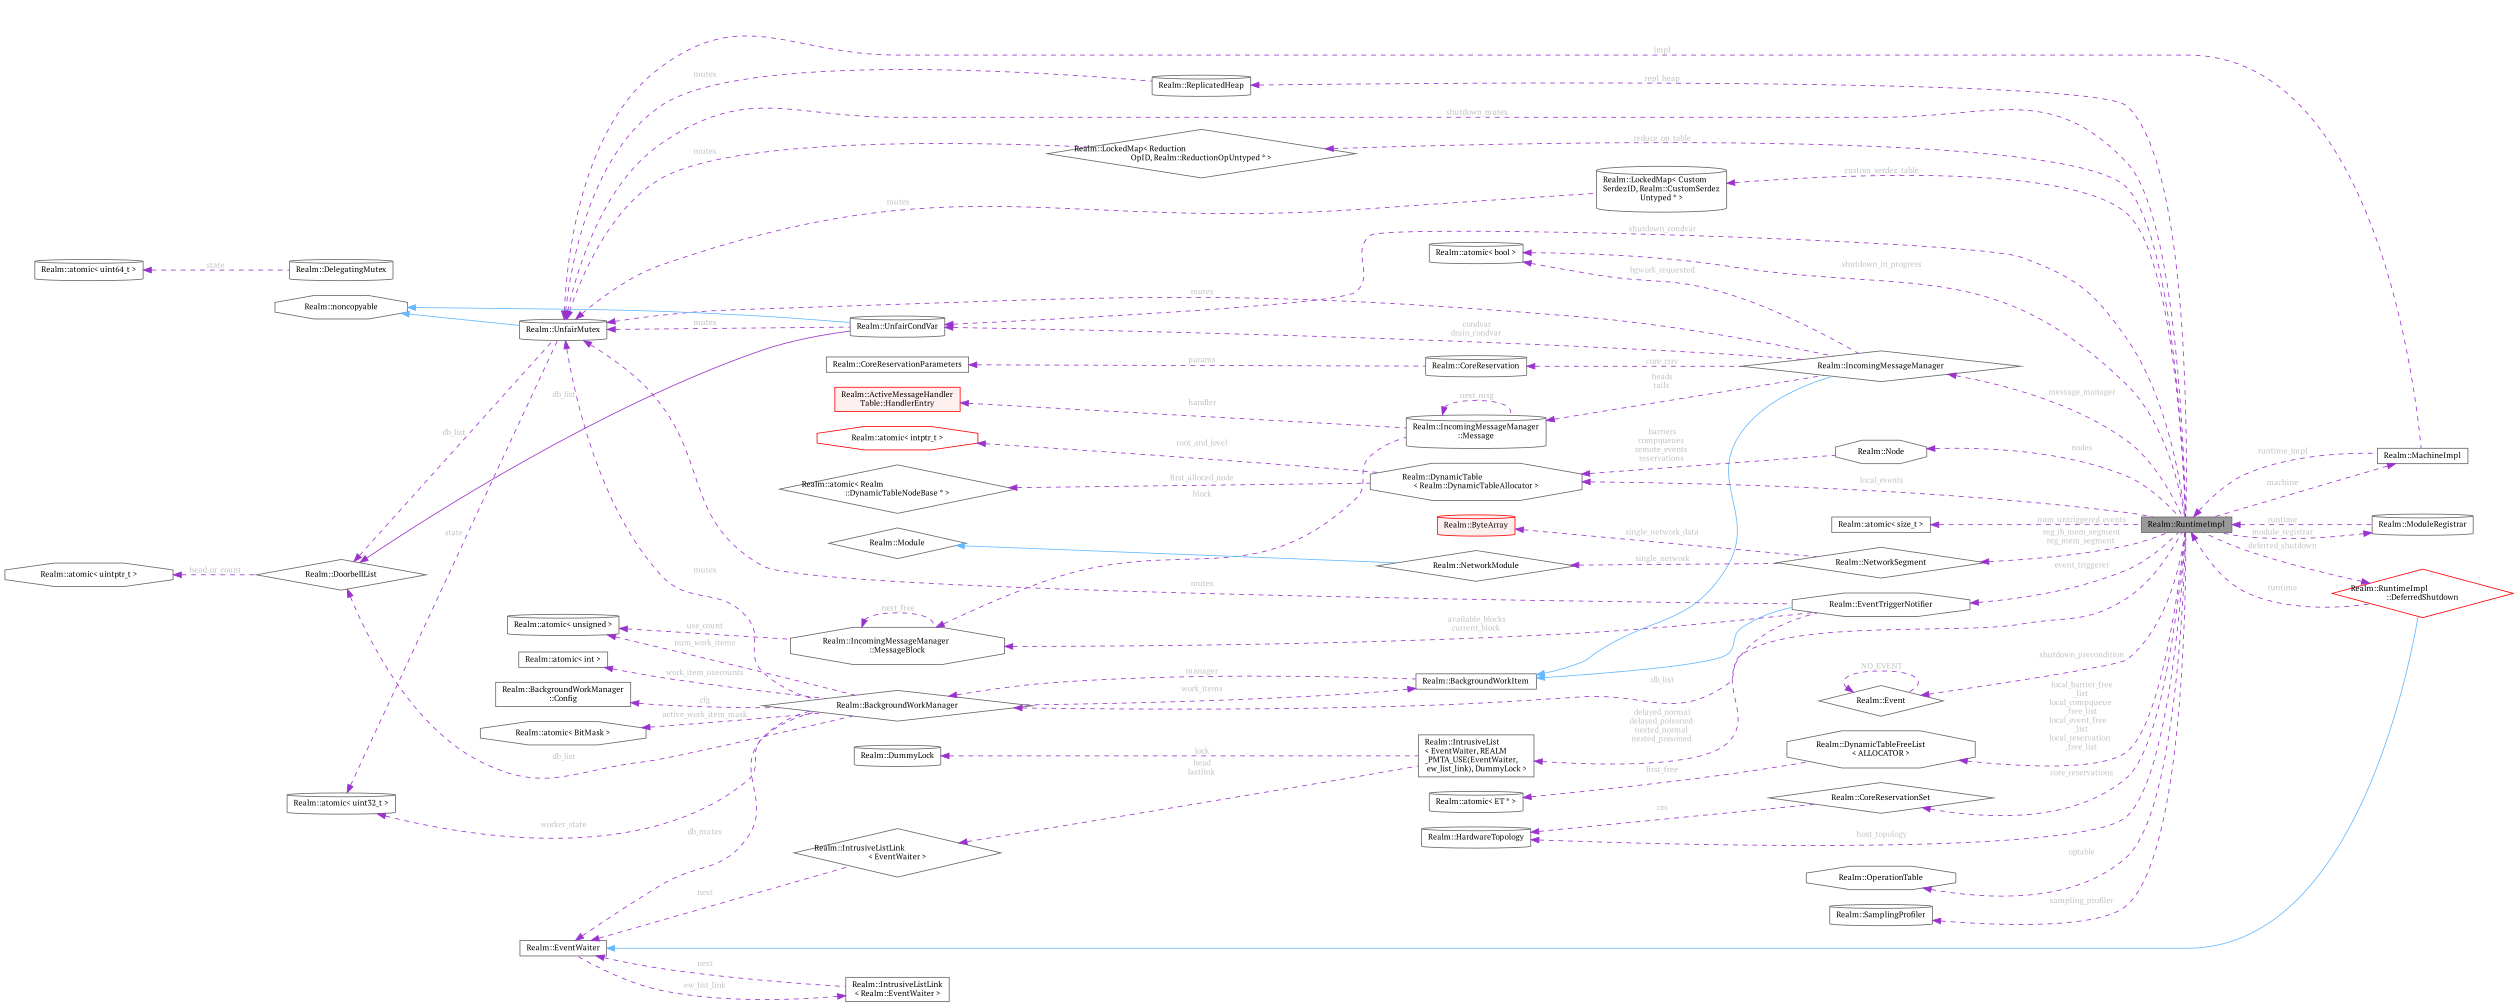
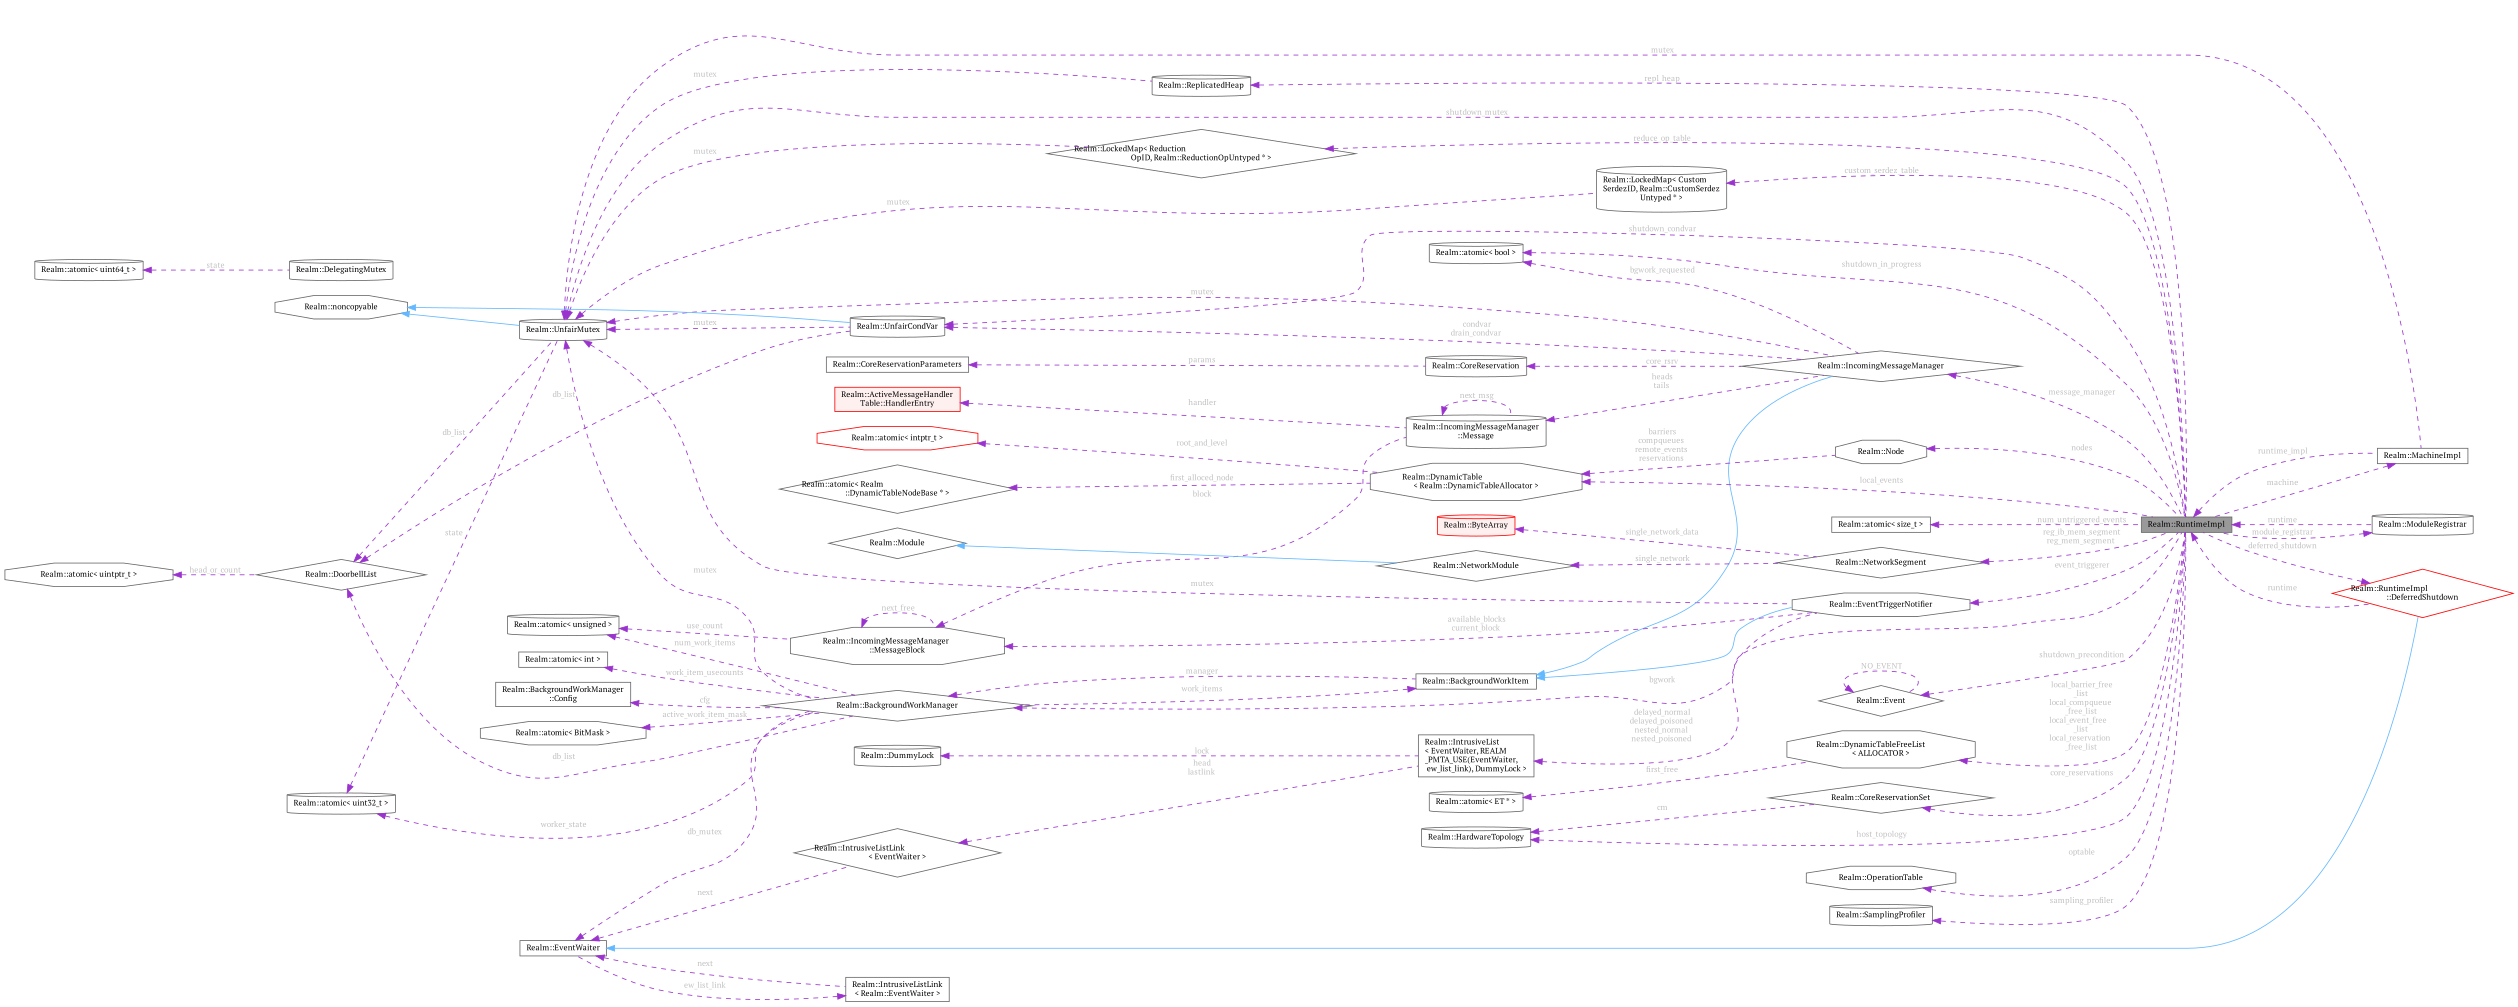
(1662, 51) -> (1662, 51)
(598, 422) -> (598, 422)
(1662, 680) -> (1662, 680)
